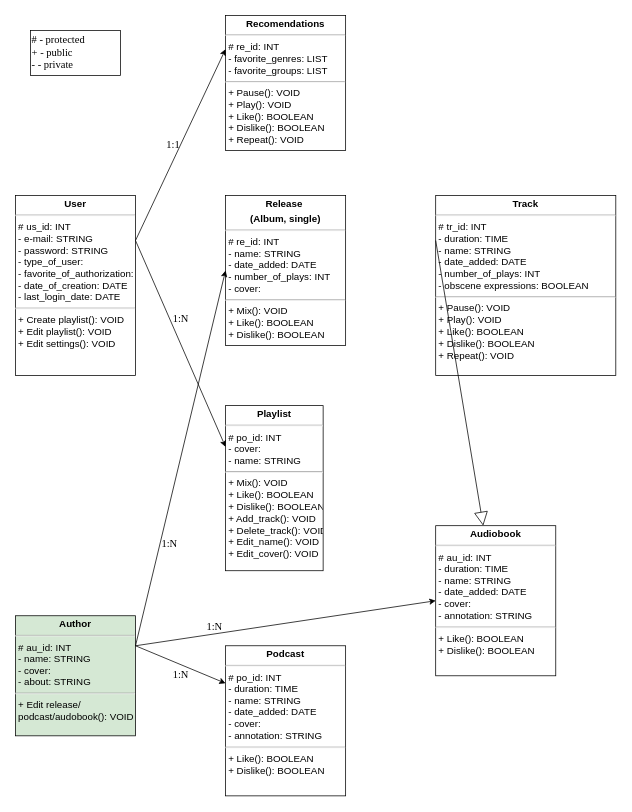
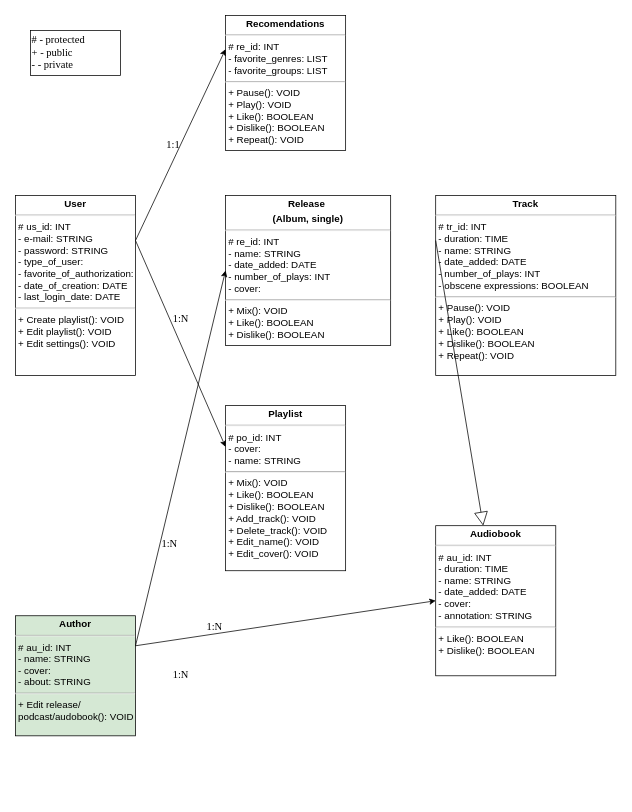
(285, 270) -> (308, 270)
(274, 488) -> (285, 488)
(178, 663) -> none
(285, 720) -> none
